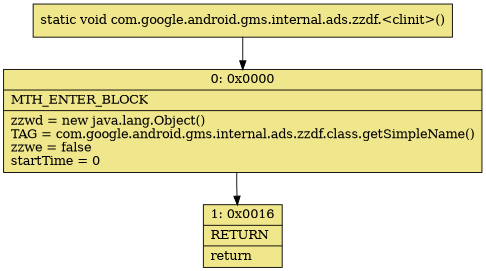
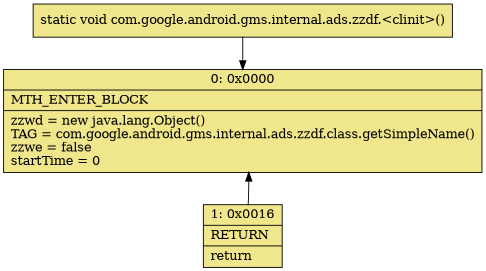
(237, 184) -> (249, 193)
